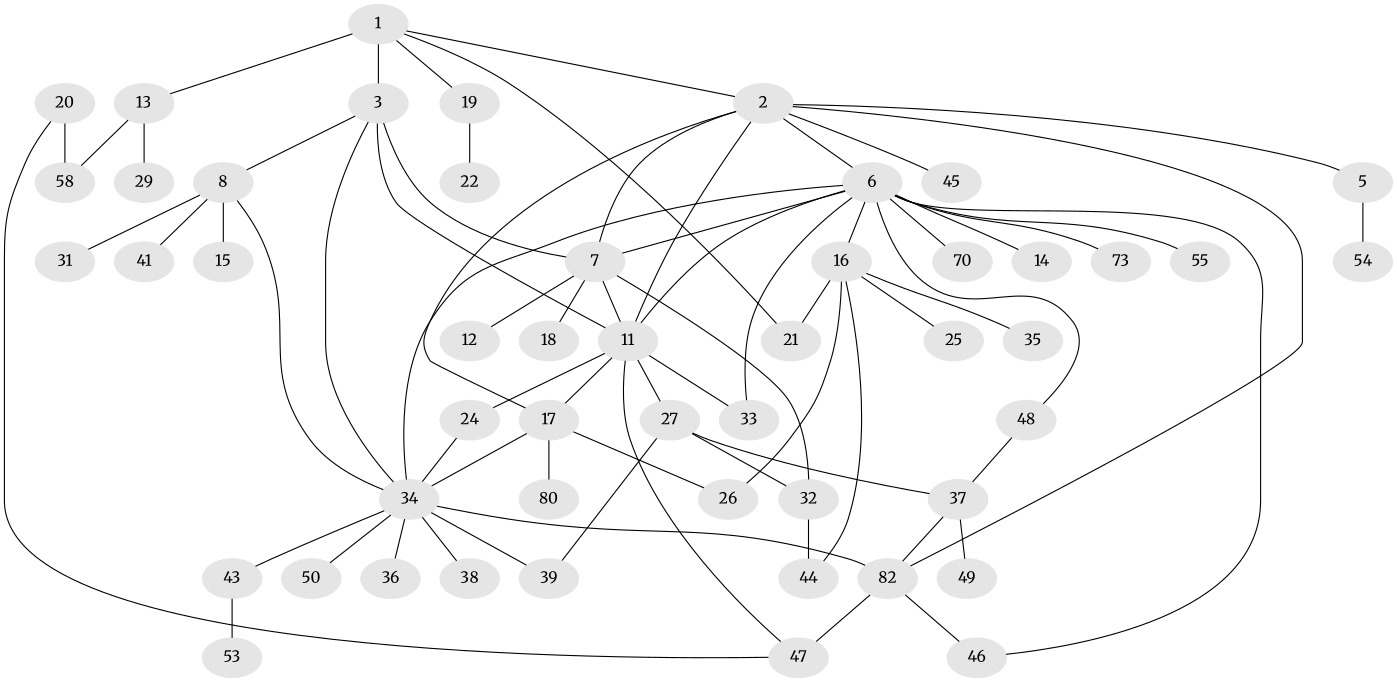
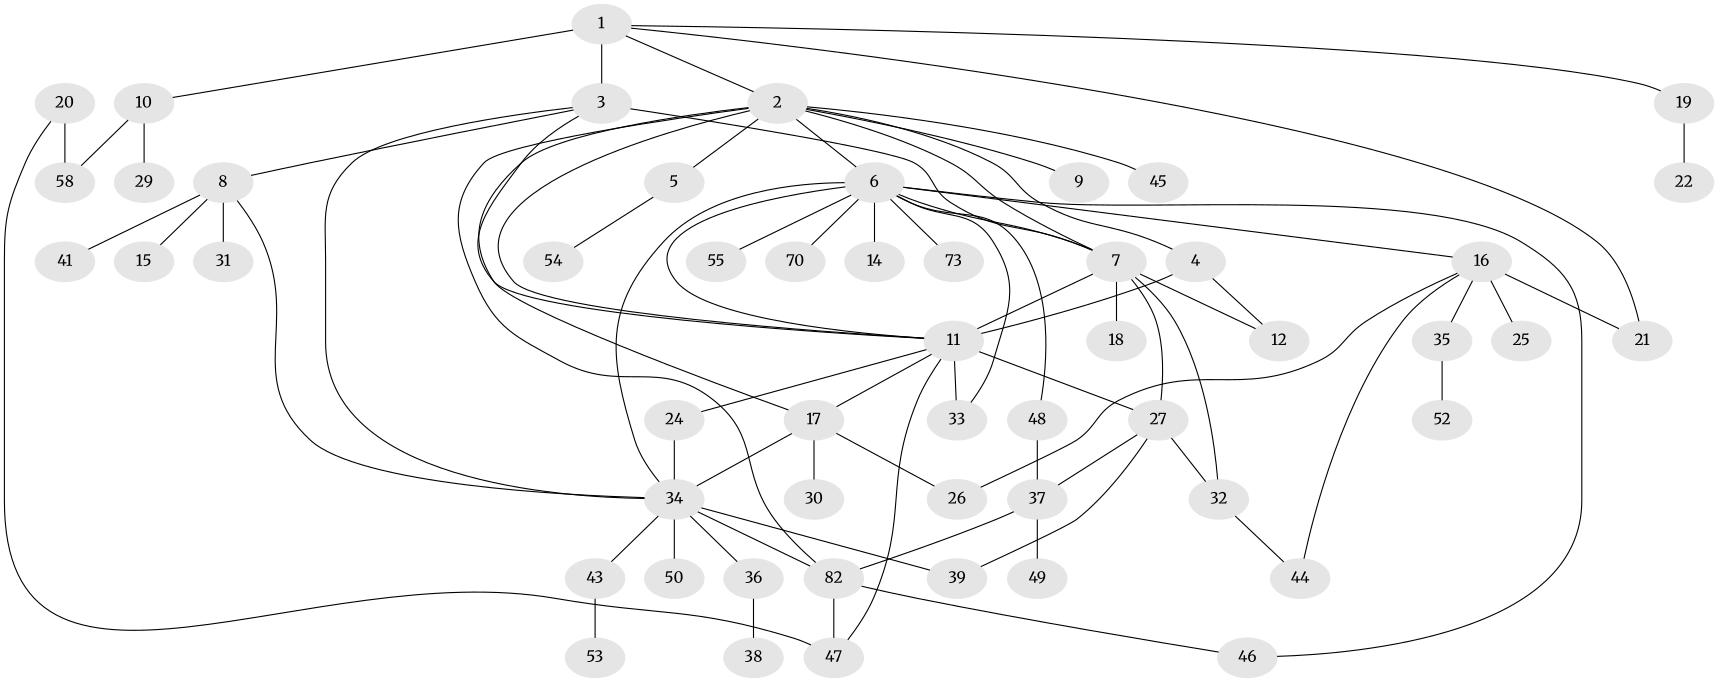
(144, 103) -> (144, 103)
none -> (1079, 183)
none -> (1196, 262)
none -> (1160, 336)
none -> (1442, 420)
(549, 499) -> (814, 499)
(439, 539) -> (754, 618)
